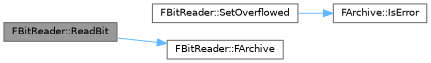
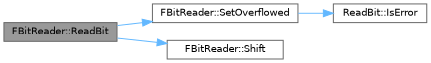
(380, 13) -> (380, 13)
none -> (130, 24)
(225, 50) -> (225, 50)
